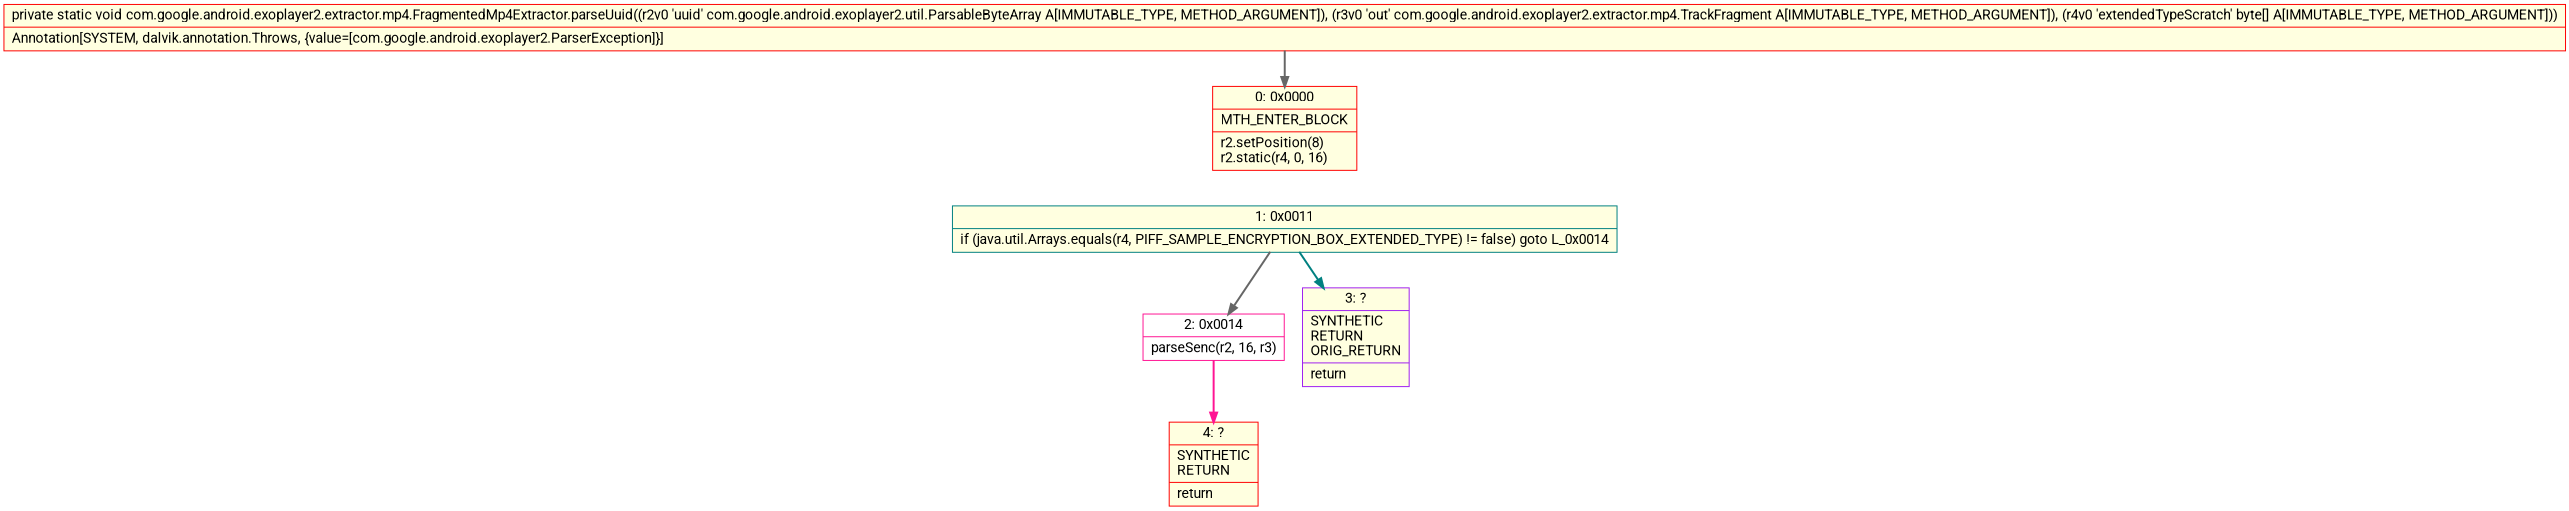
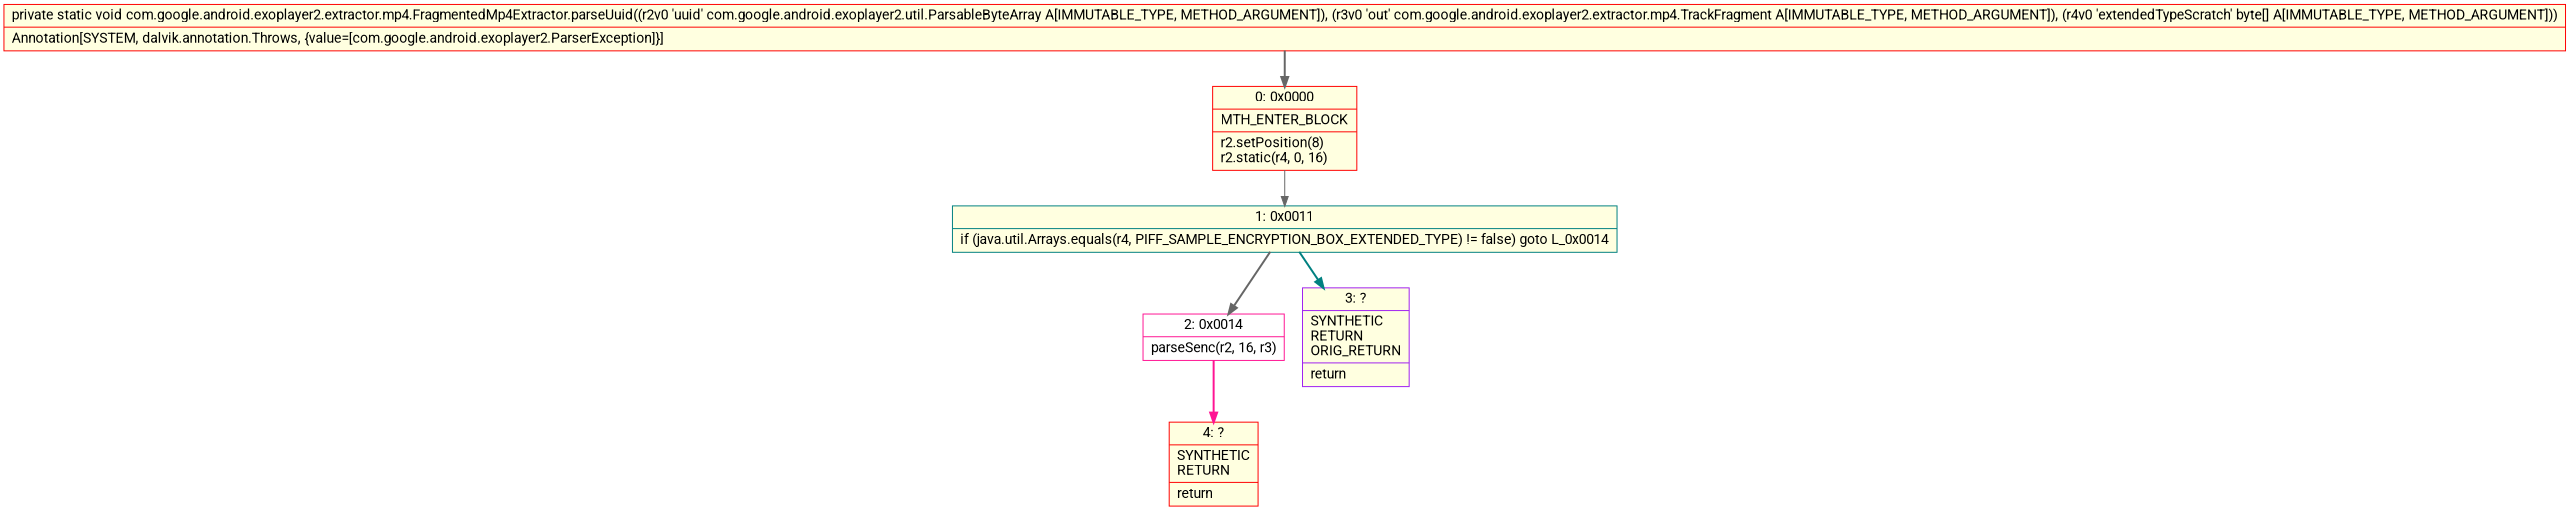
none -> (1285, 183)
